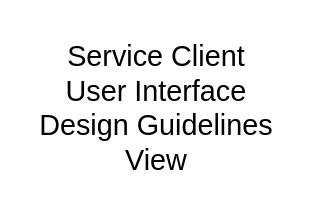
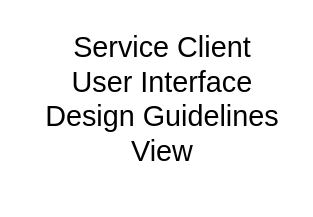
(156, 108) -> (162, 99)
